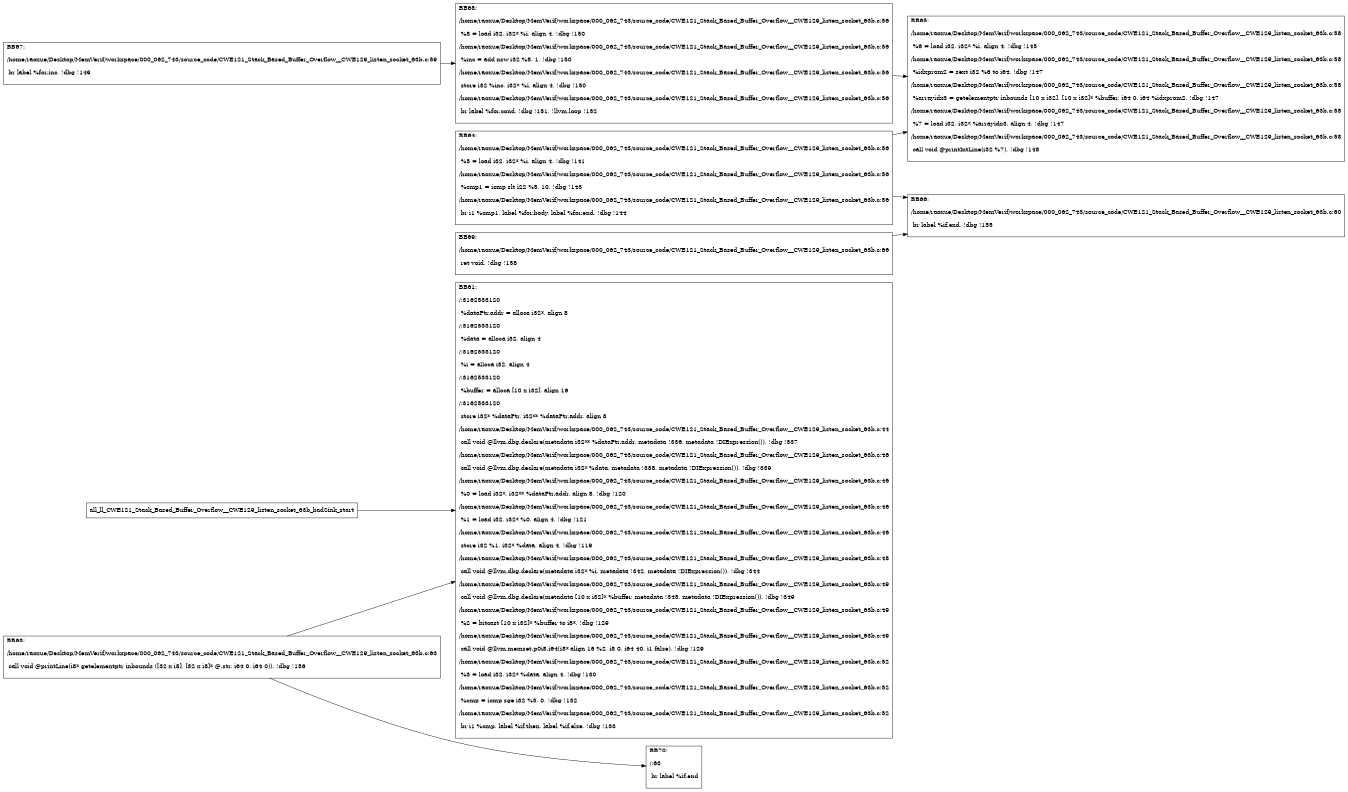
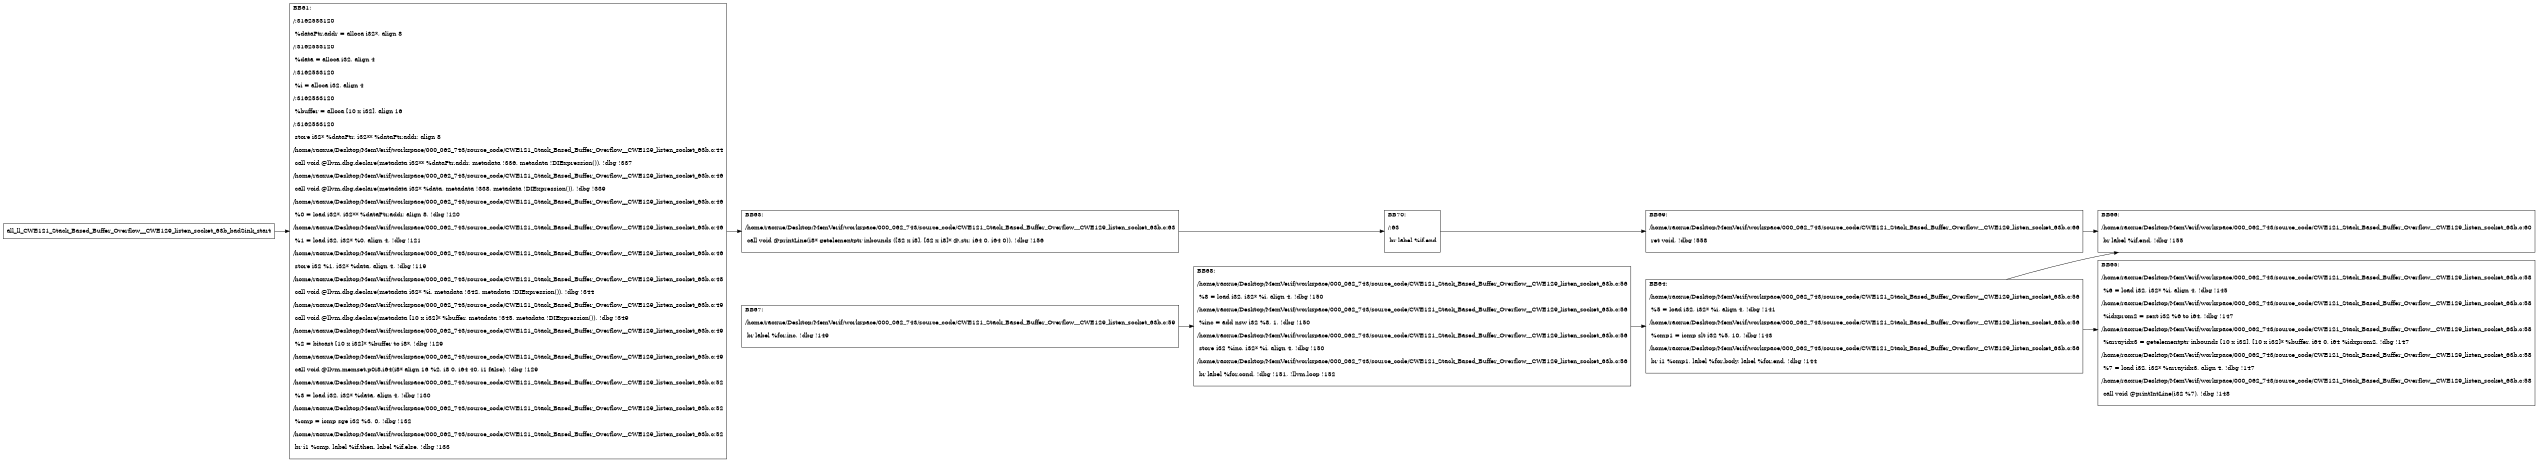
(898, 76) -> (1636, 326)
(520, 187) -> (1711, 336)
none -> (1541, 231)
(488, 263) -> (1678, 241)
(369, 609) -> (732, 231)
